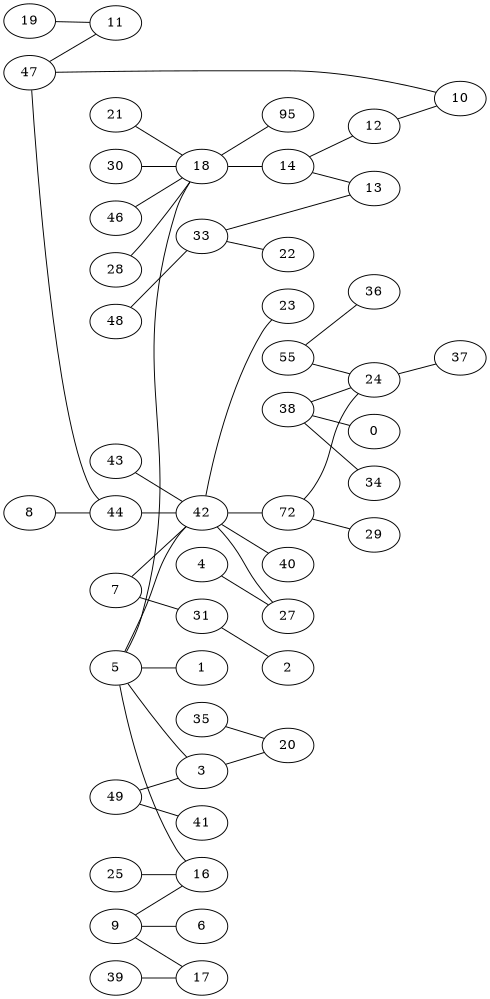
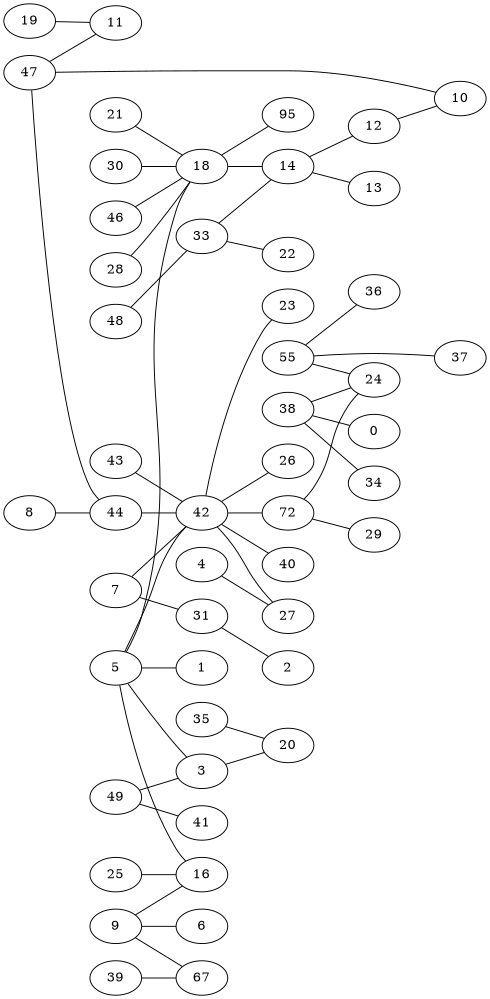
(288, 212) -> (245, 202)
(417, 369) -> (374, 354)
none -> (288, 461)
(202, 978) -> (202, 978)
